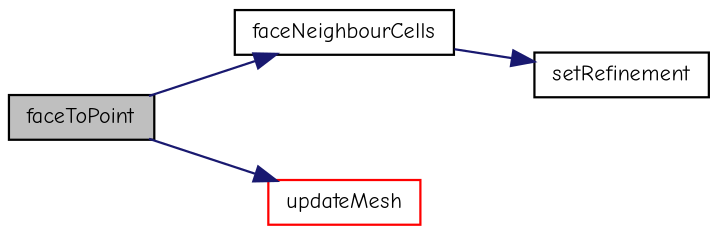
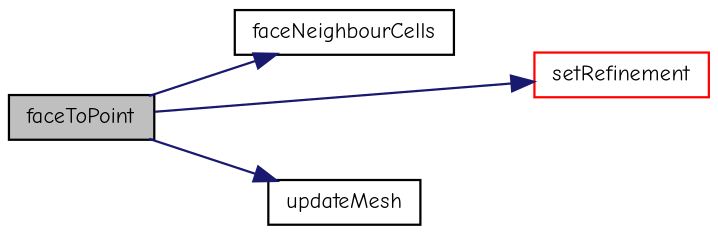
(483, 54) -> (333, 98)
(622, 75) -> (622, 75)
(344, 202) -> (344, 202)
